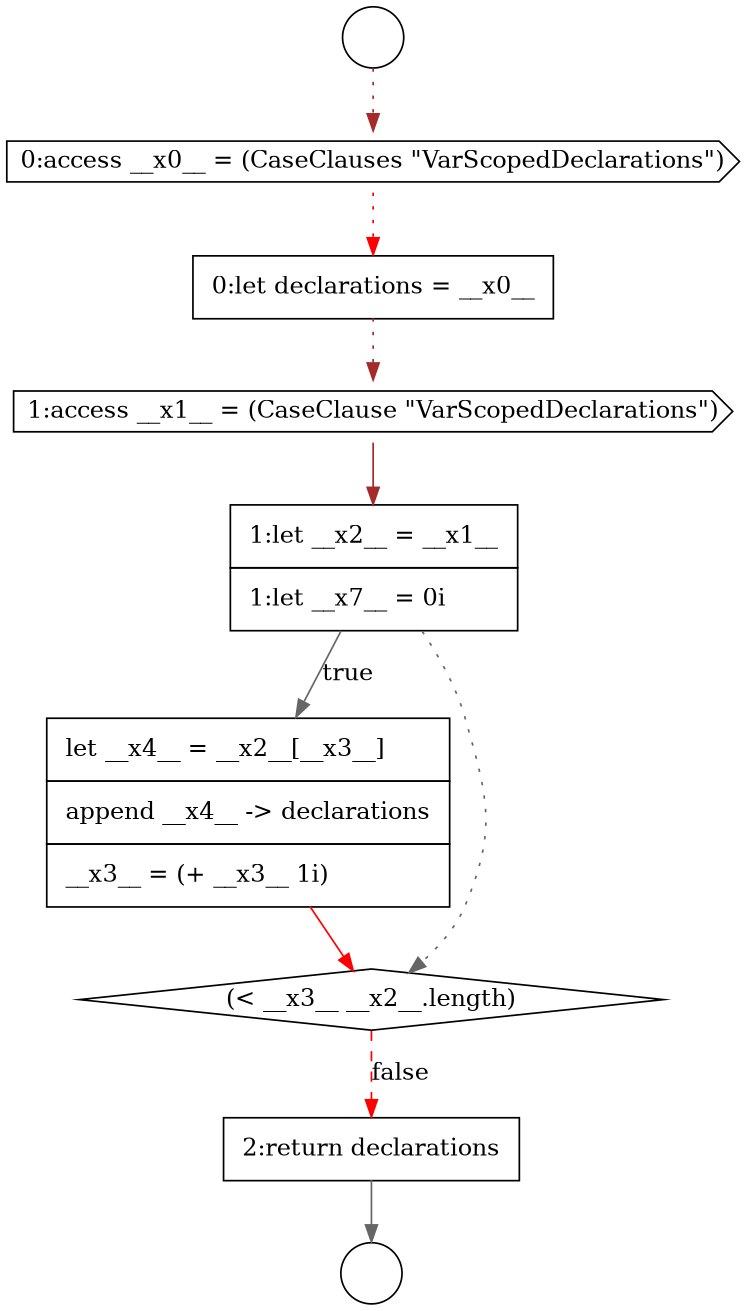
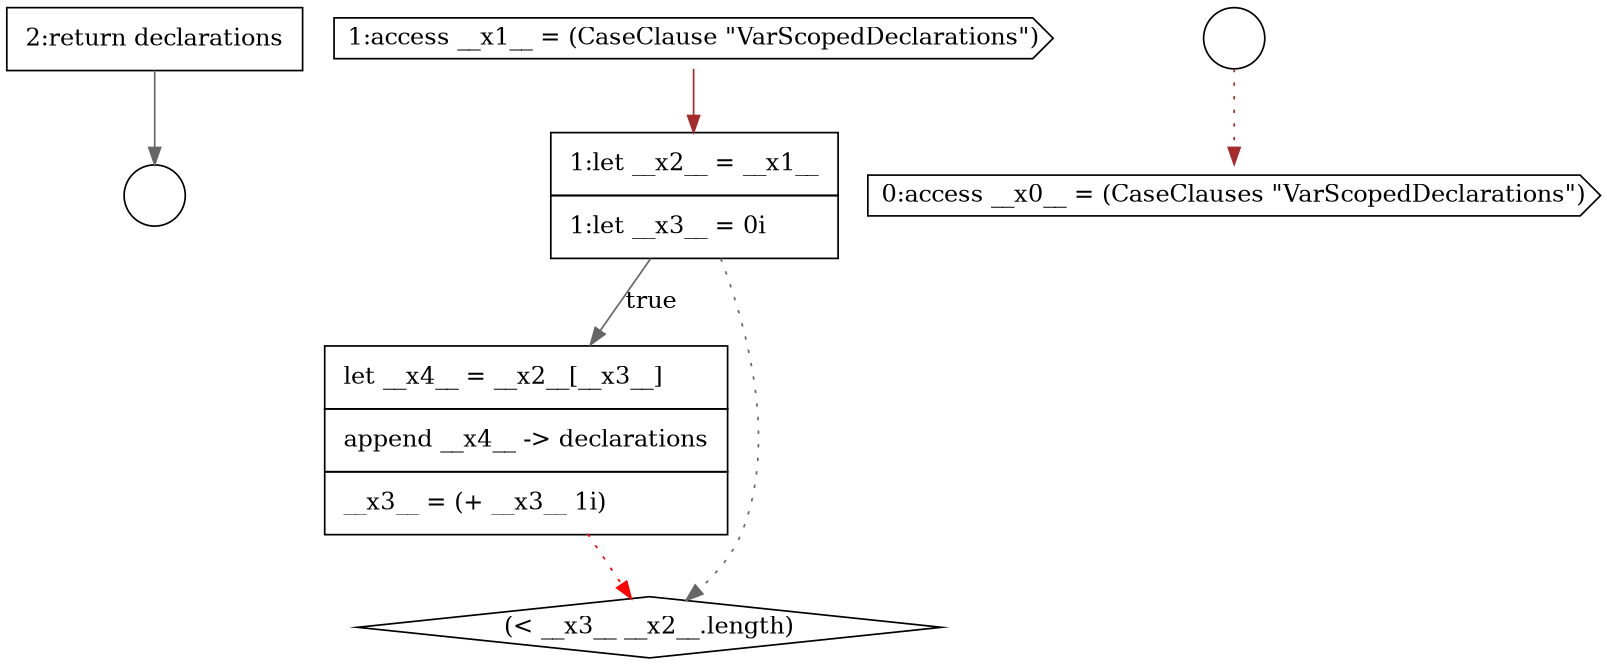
(373, 286) -> none
(348, 598) -> (668, 226)
(327, 931) -> (605, 559)
(371, 1065) -> none
